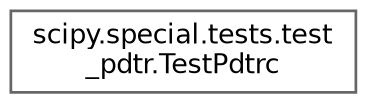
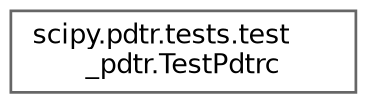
(183, 52) -> (183, 52)
